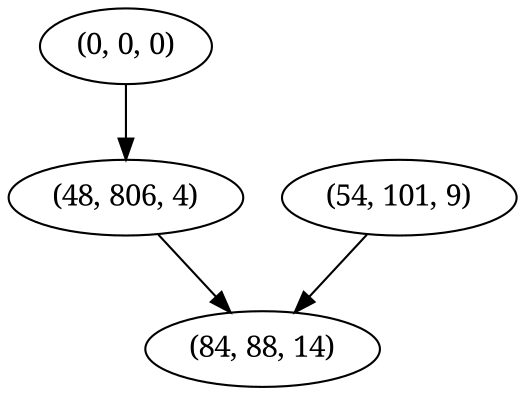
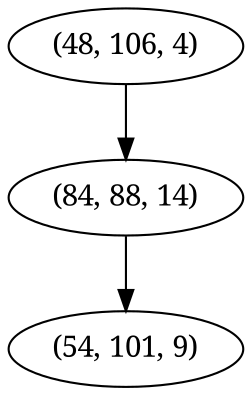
(126, 46) -> none
(126, 198) -> (126, 46)
(338, 266) -> (126, 263)
